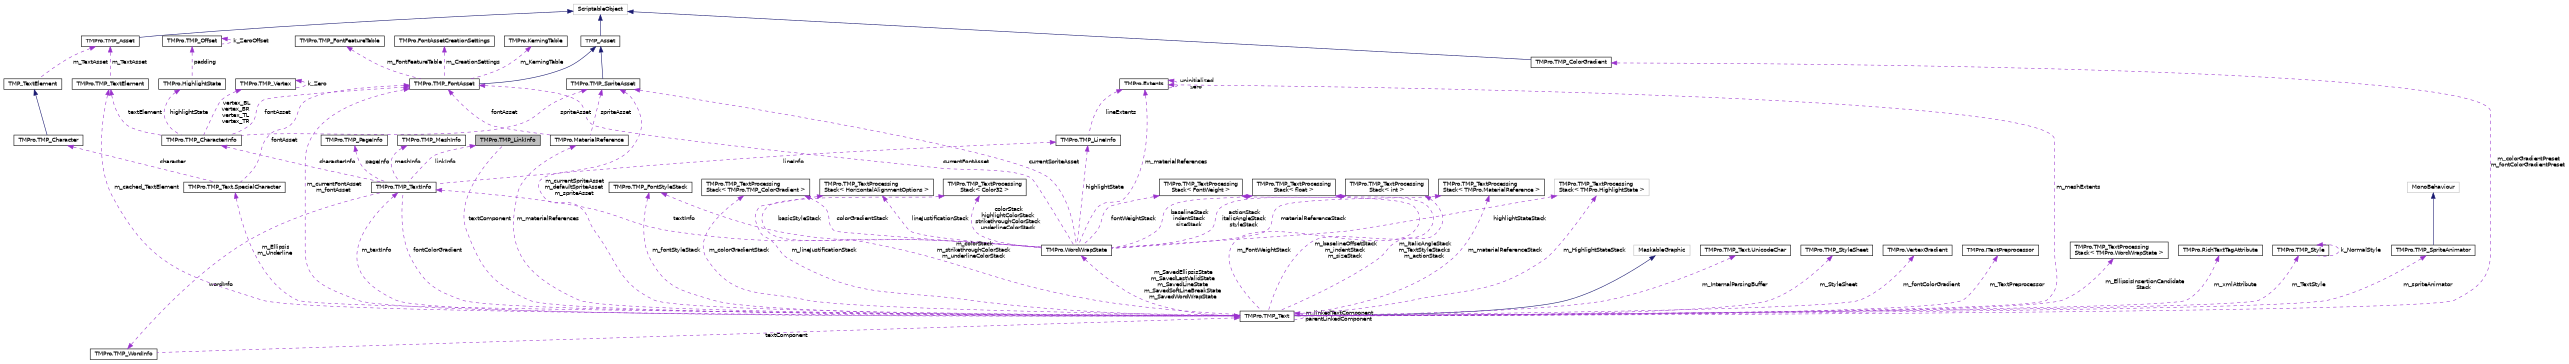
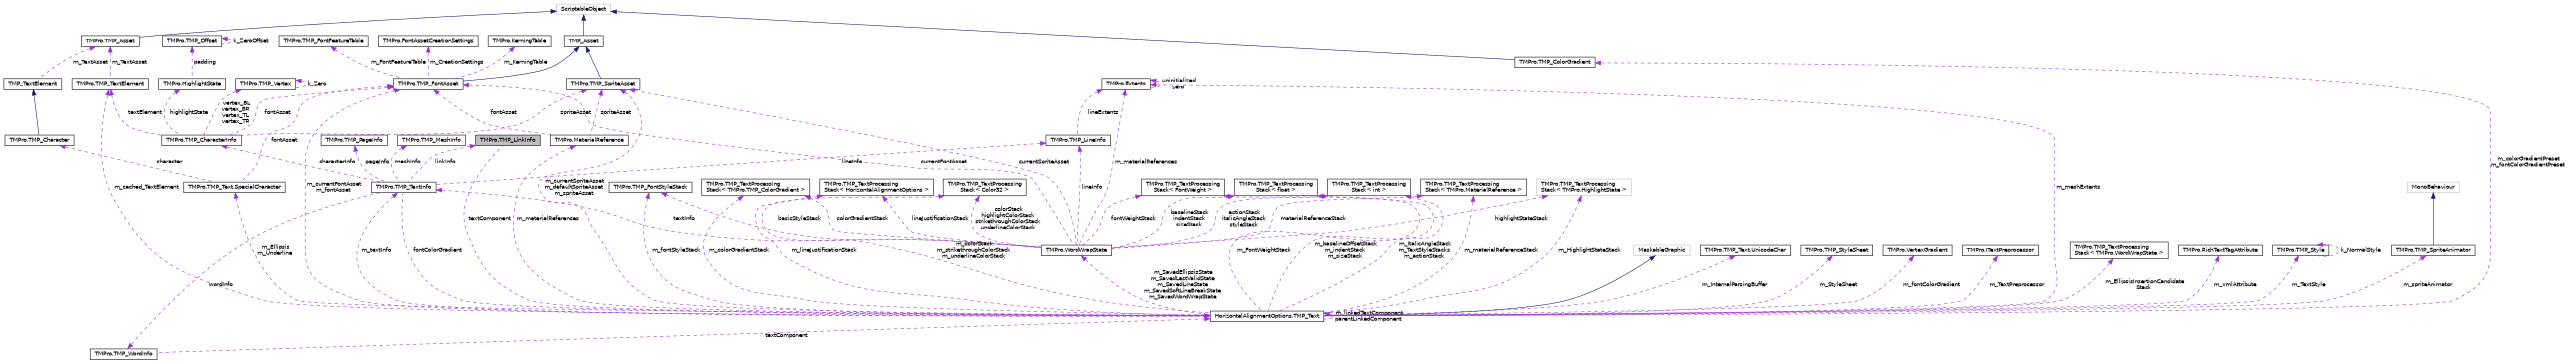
(1104, 187) -> (1091, 187)
(1267, 316) -> (1267, 316)
